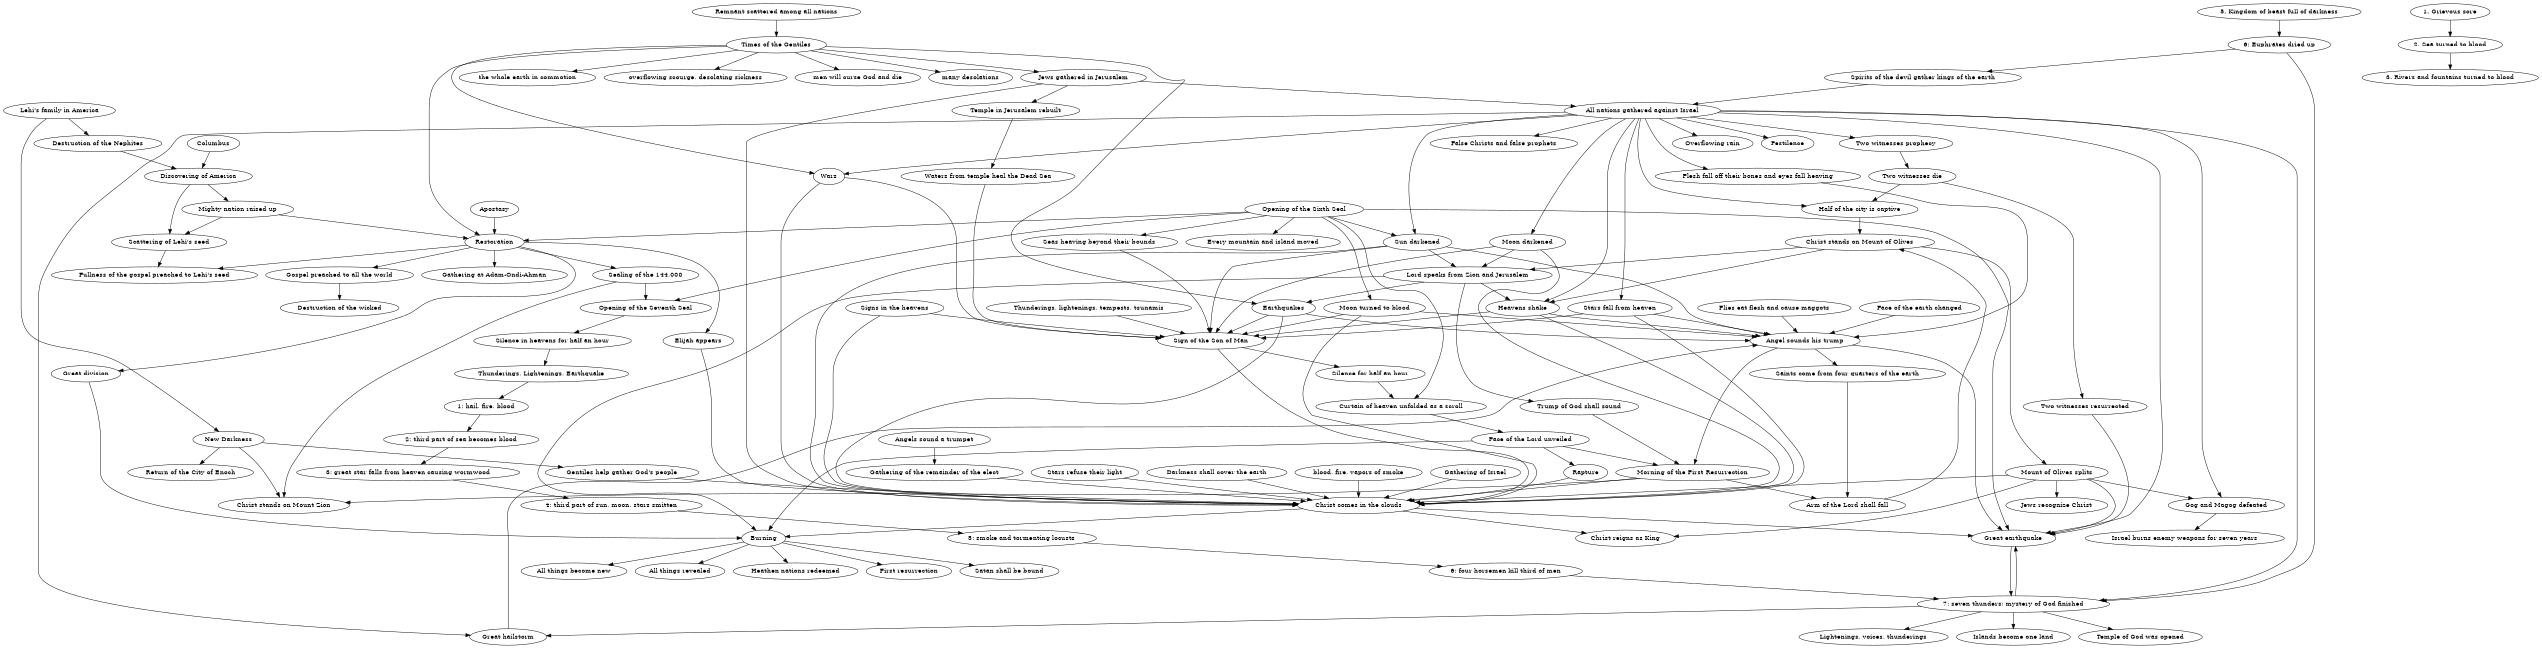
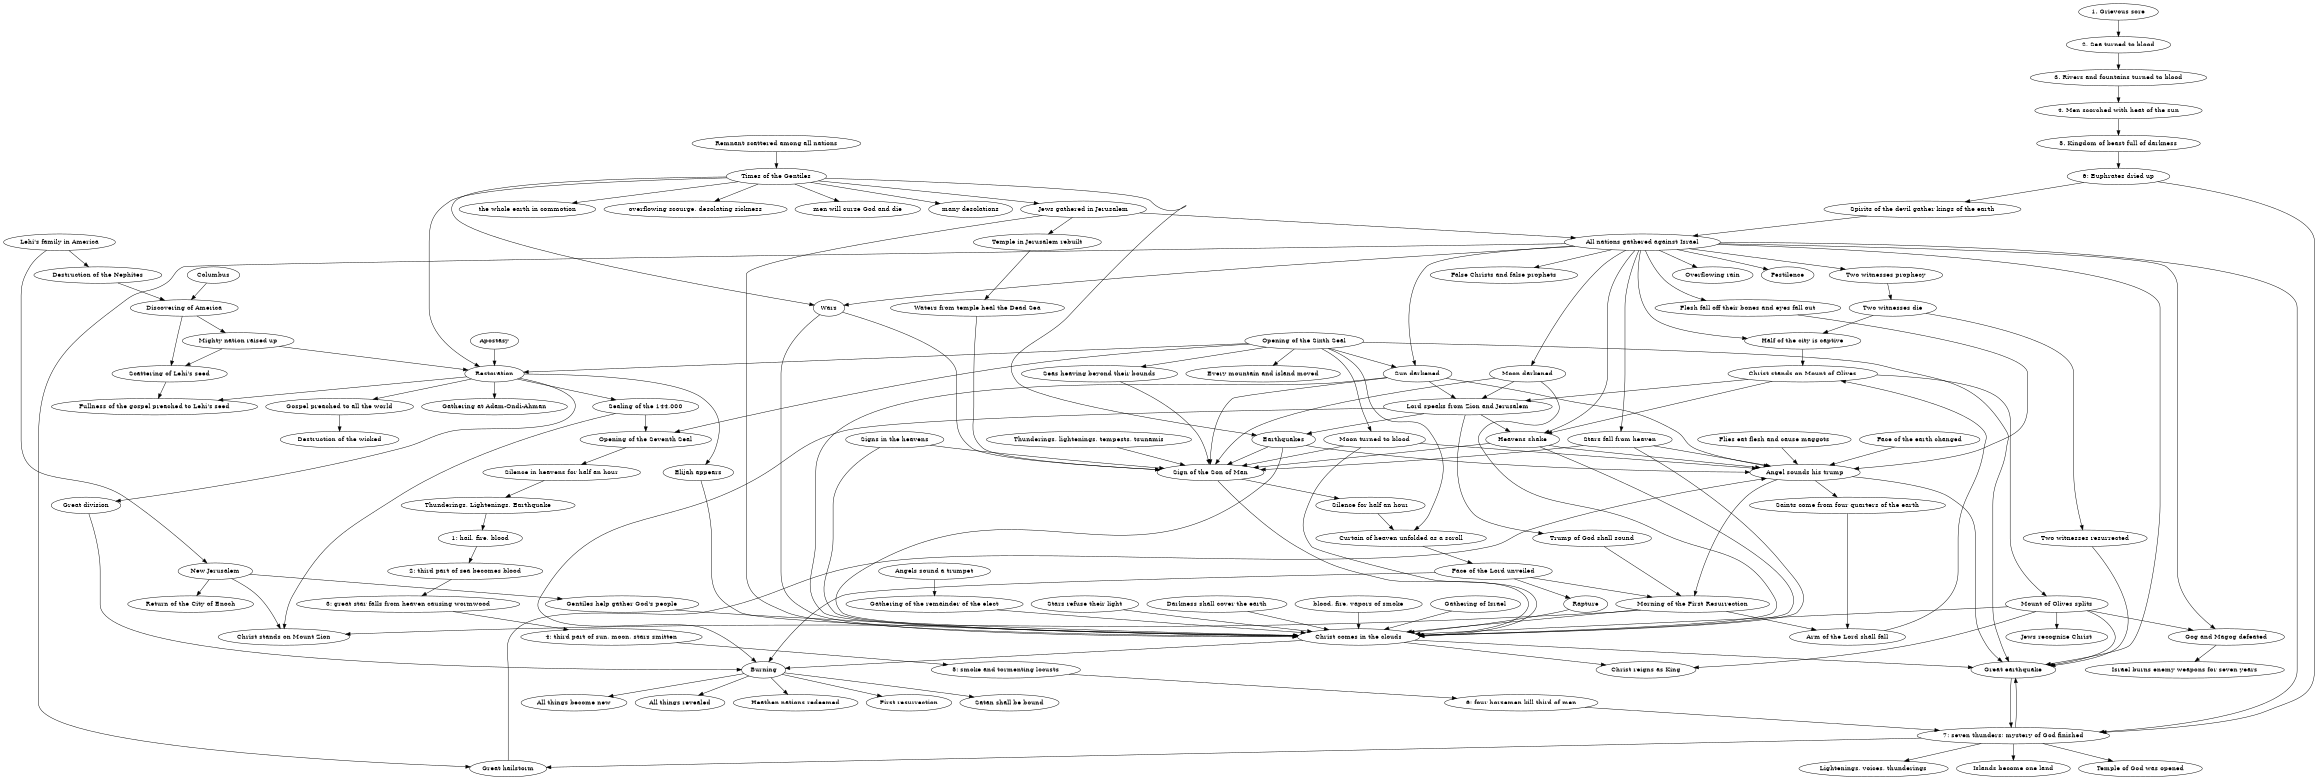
none -> (2118, 111)
(1758, 176) -> (1748, 308)
(229, 440) -> (215, 571)
